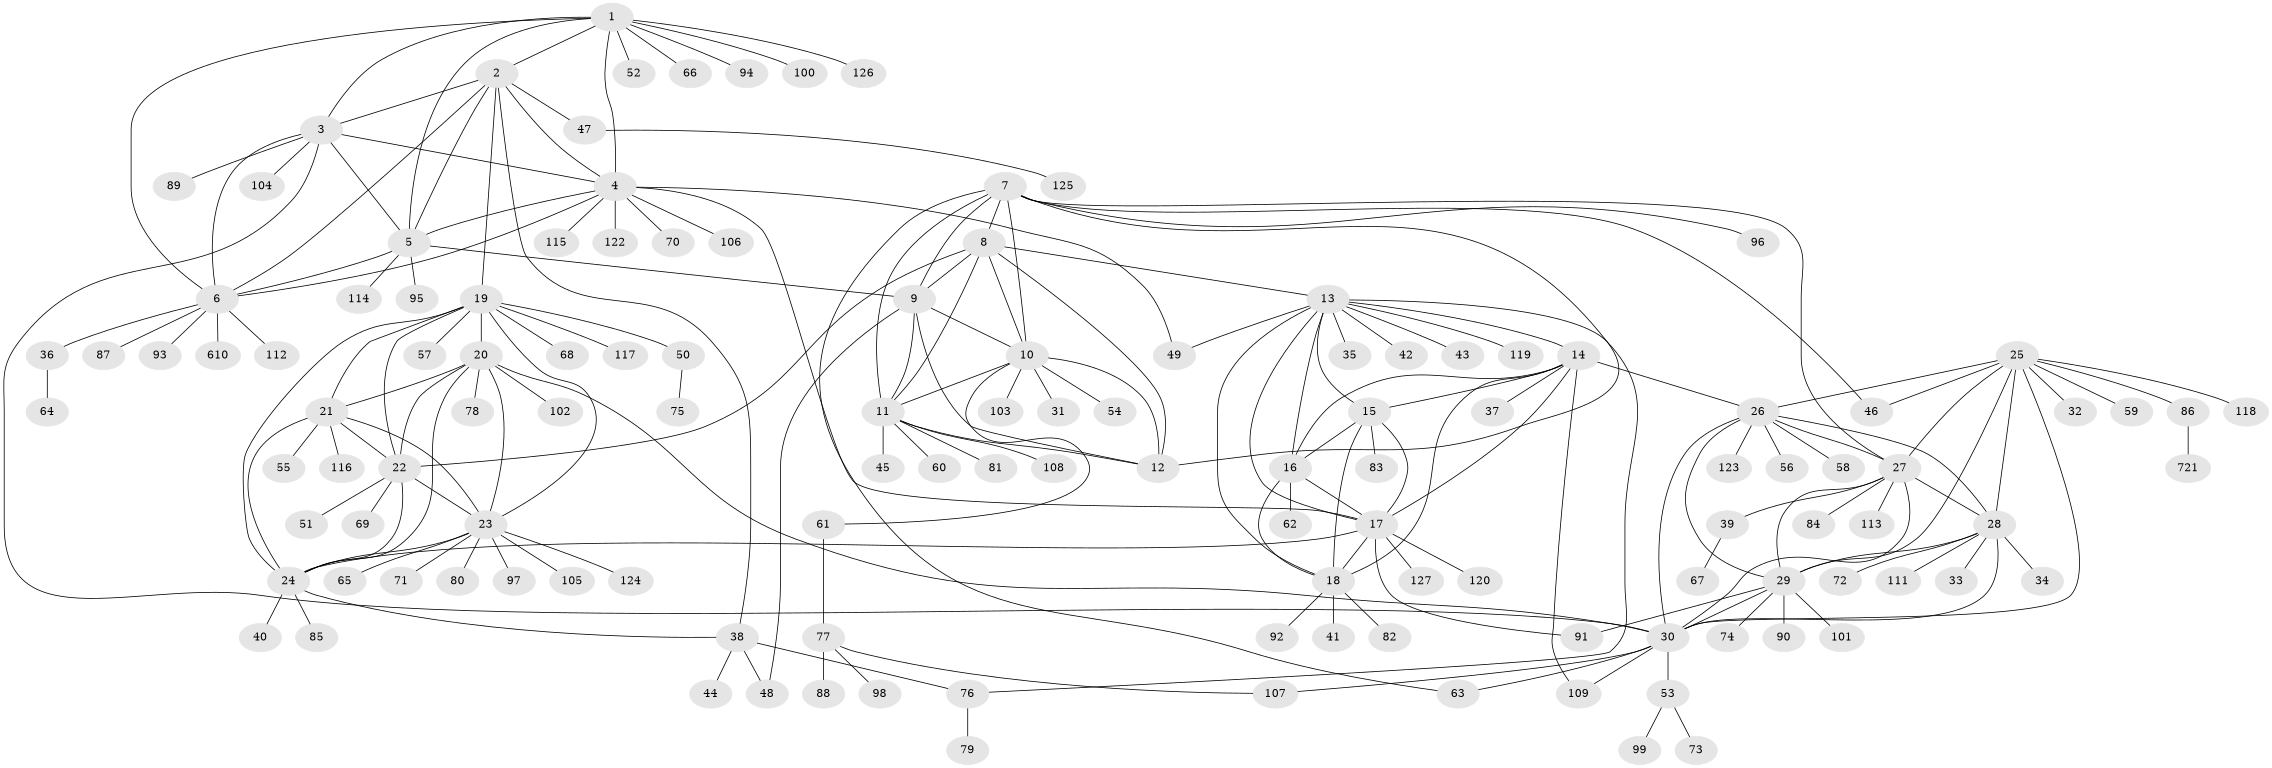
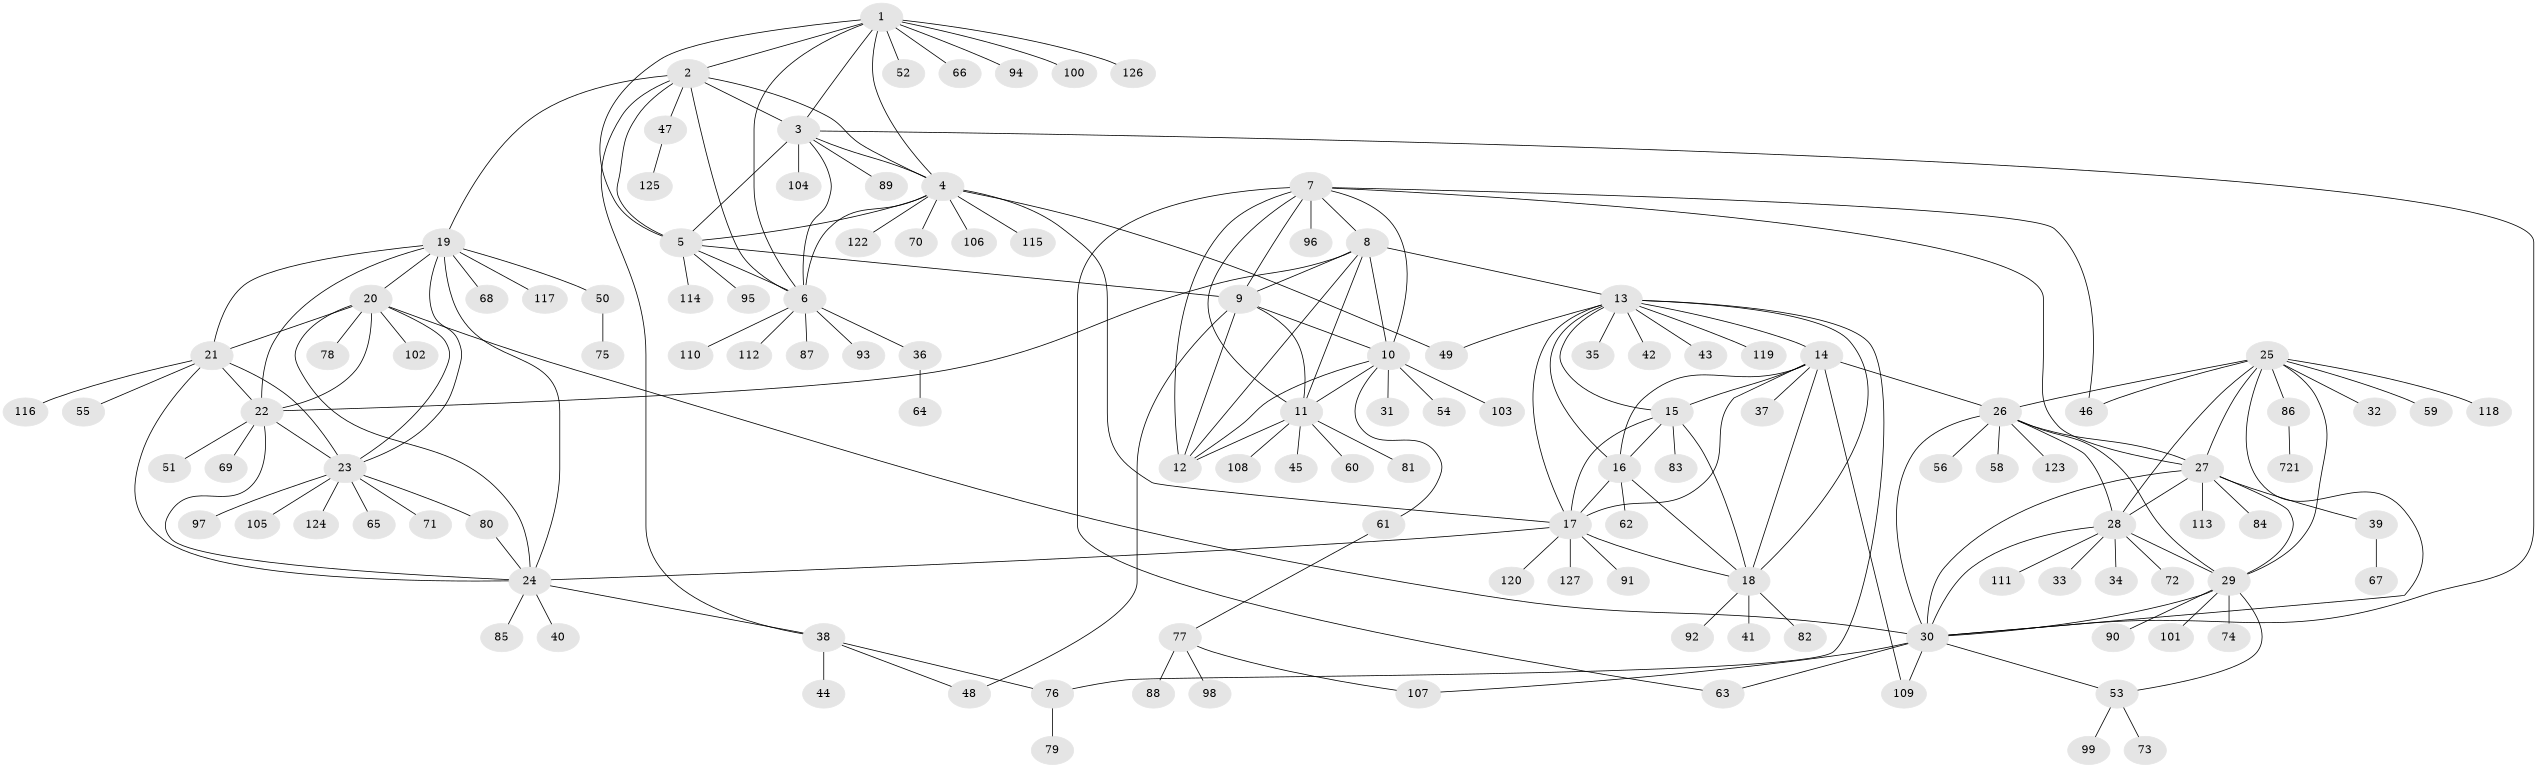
(218, 356) -> (691, 356)
(425, 356) -> none
(387, 552) -> (508, 553)
(1683, 609) -> (2231, 668)
